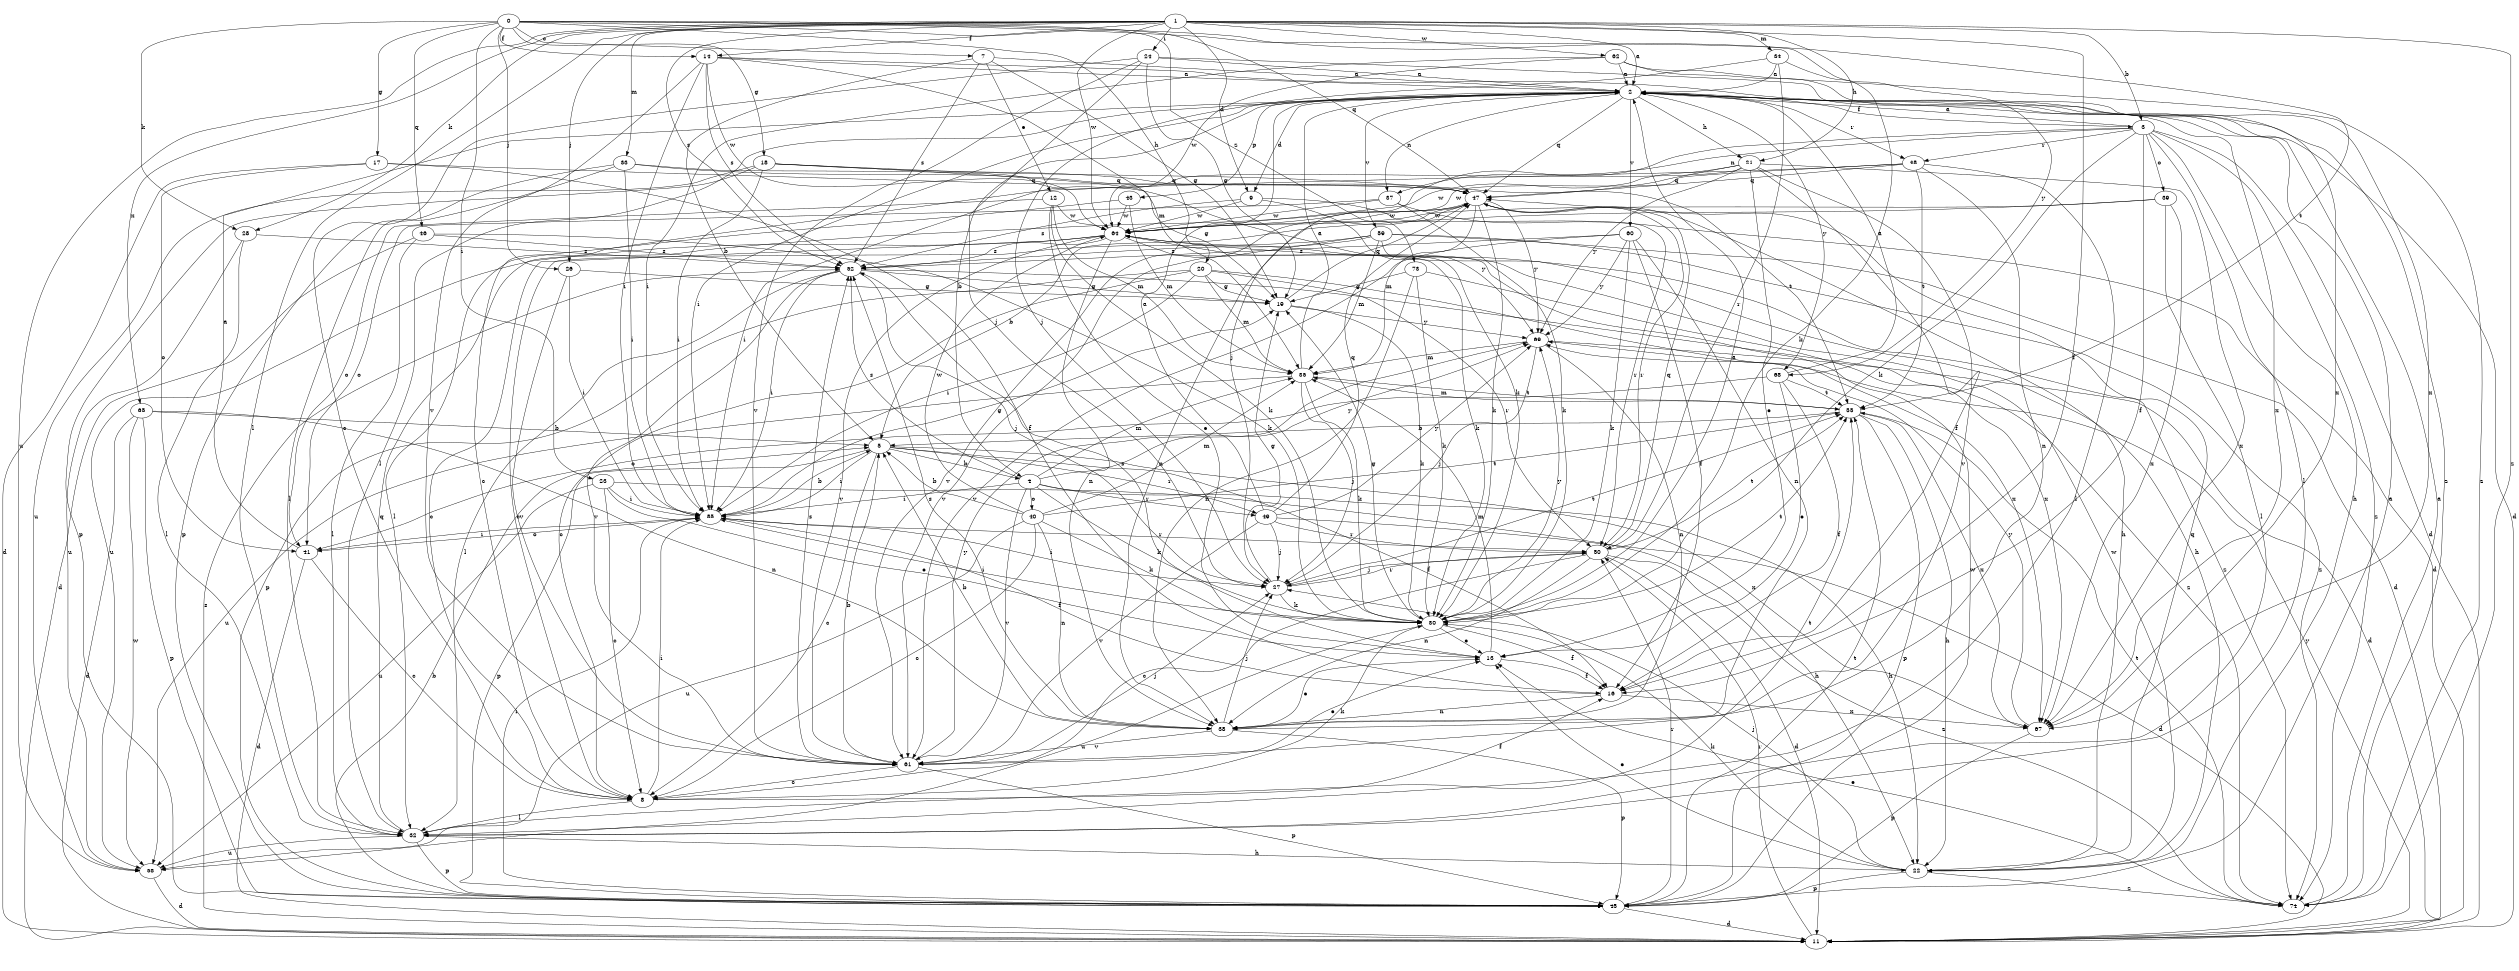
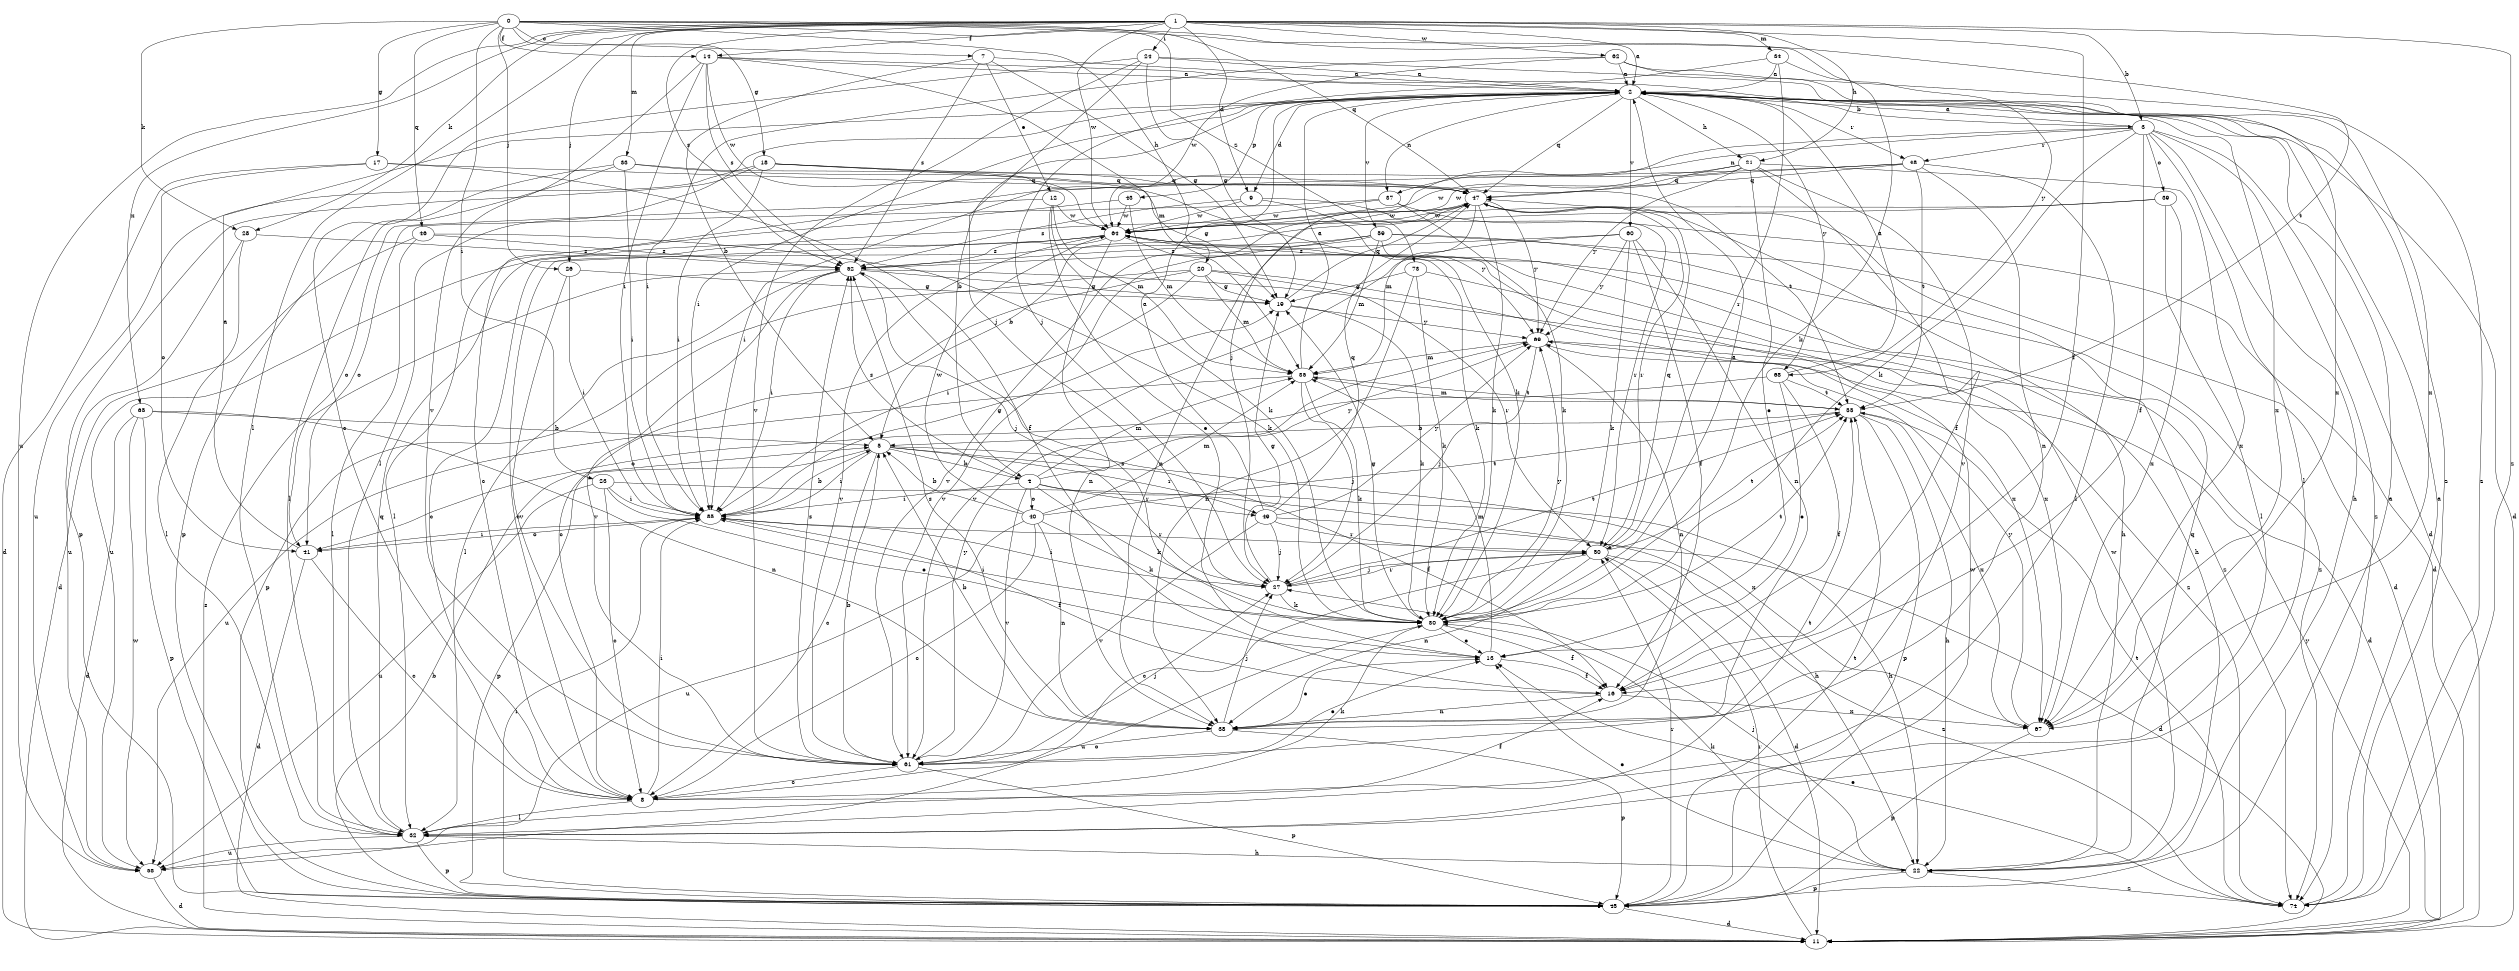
(1859, 110) -> (1859, 110)
(1097, 747) -> (1097, 747)
